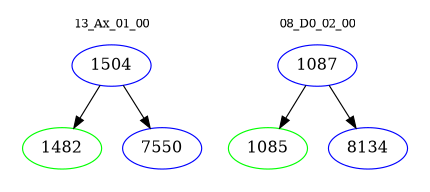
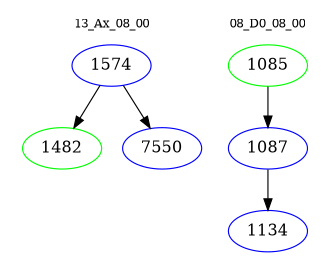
(112, 25) -> (112, 25)
(318, 25) -> (268, 25)
(112, 66) -> (112, 66)
(296, 102) -> (268, 101)
(368, 148) -> (268, 231)
